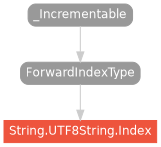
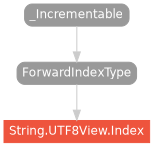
(80, 132) -> (77, 132)
